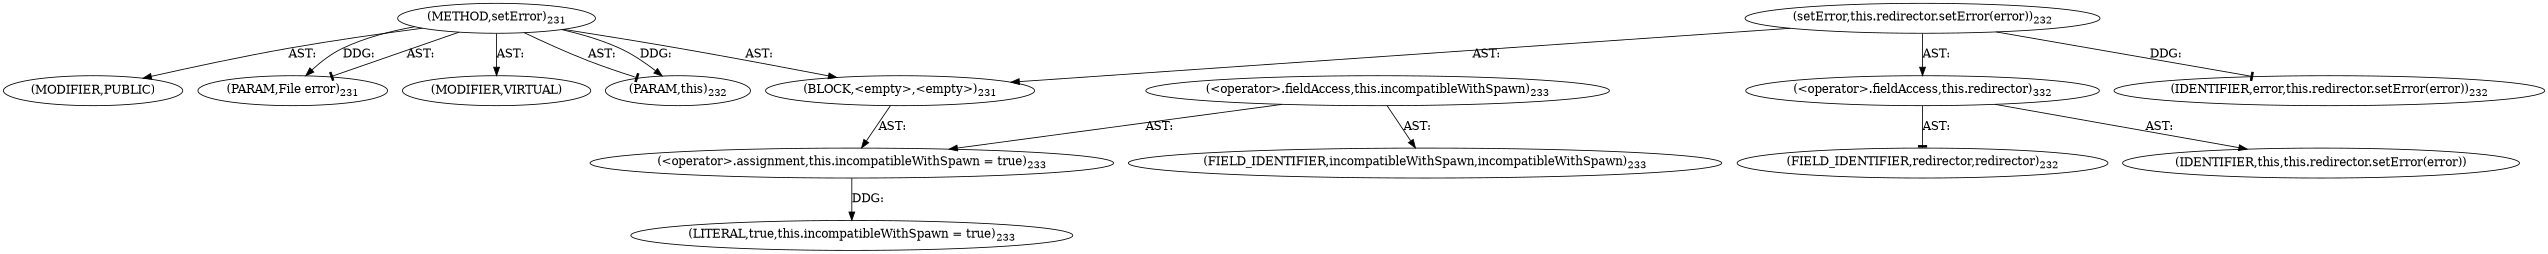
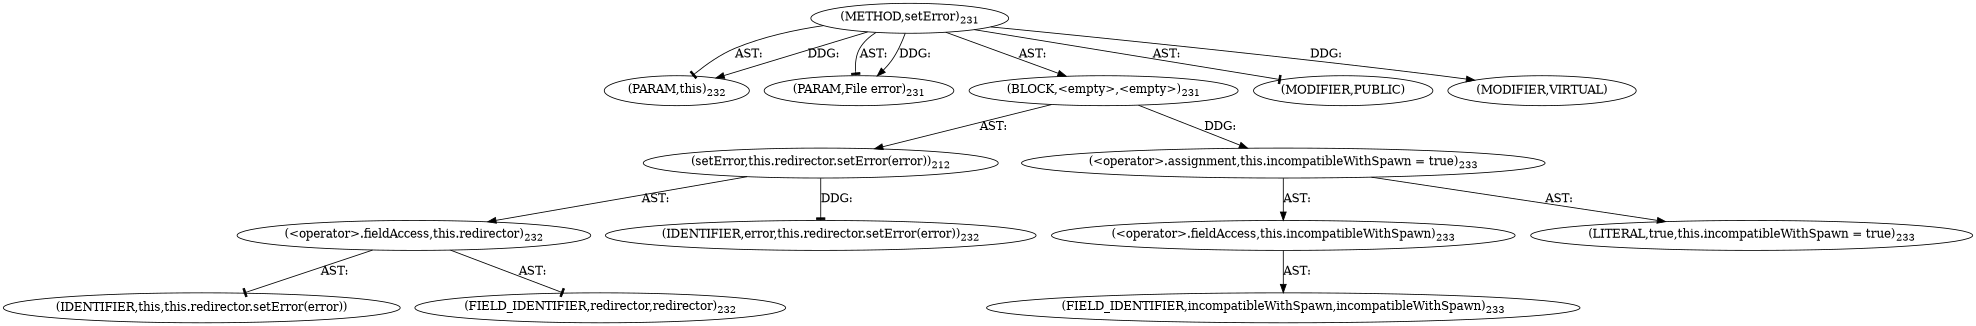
(2043, 17) -> (941, 162)
(286, 49) -> (1126, 54)
(512, 54) -> (1328, 54)
(1405, 55) -> (967, 126)
(2042, 89) -> (534, 234)
(1120, 126) -> (1283, 195)
(2117, 126) -> (310, 271)
(894, 127) -> (1222, 127)
(870, 199) -> (1561, 199)
